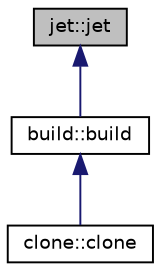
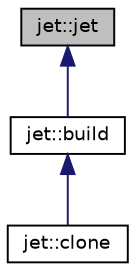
(80, 136) -> (68, 136)
(80, 244) -> (68, 244)
